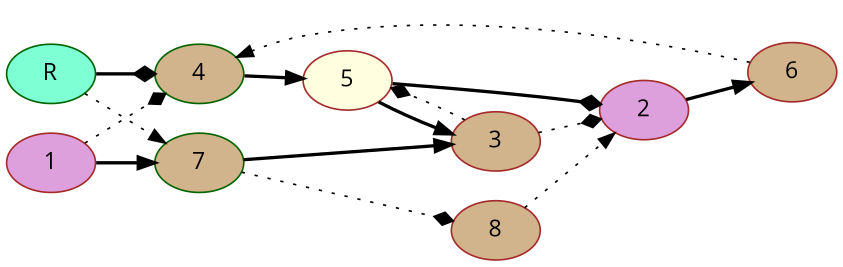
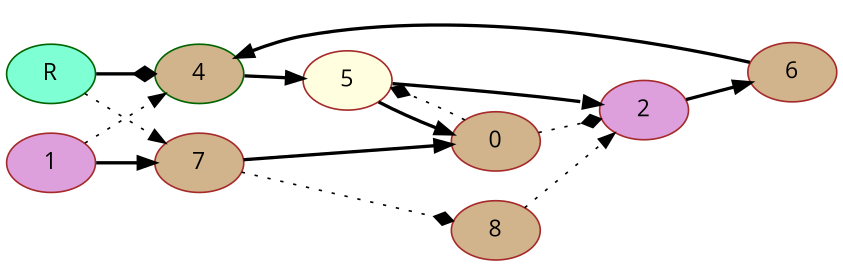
(501, 27) -> (501, 27)
(486, 92) -> (486, 92)
(115, 125) -> (115, 125)
(496, 141) -> (496, 141)
(199, 163) -> (199, 163)
